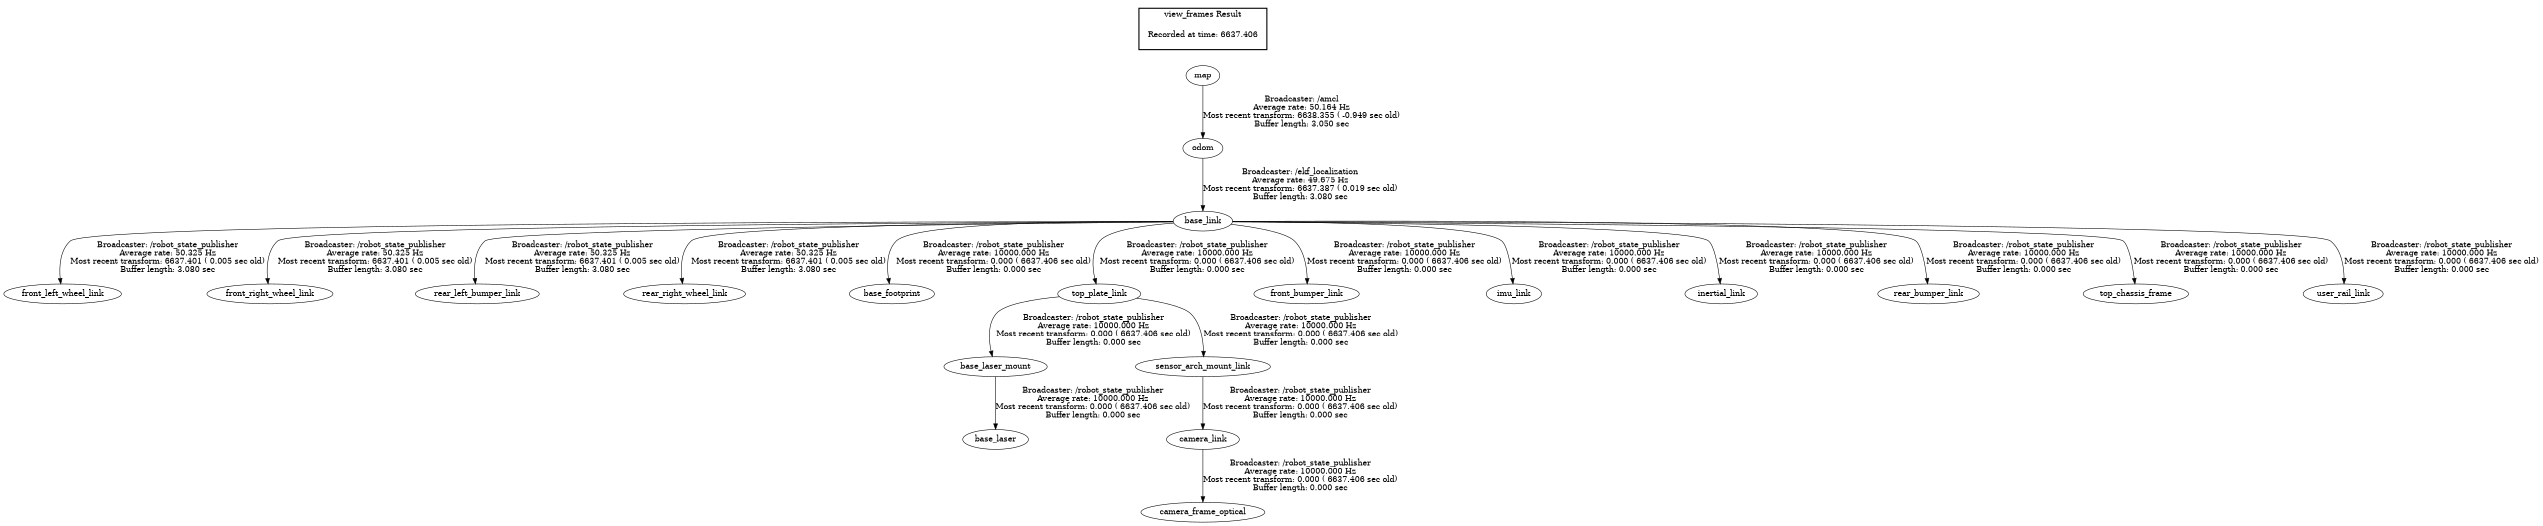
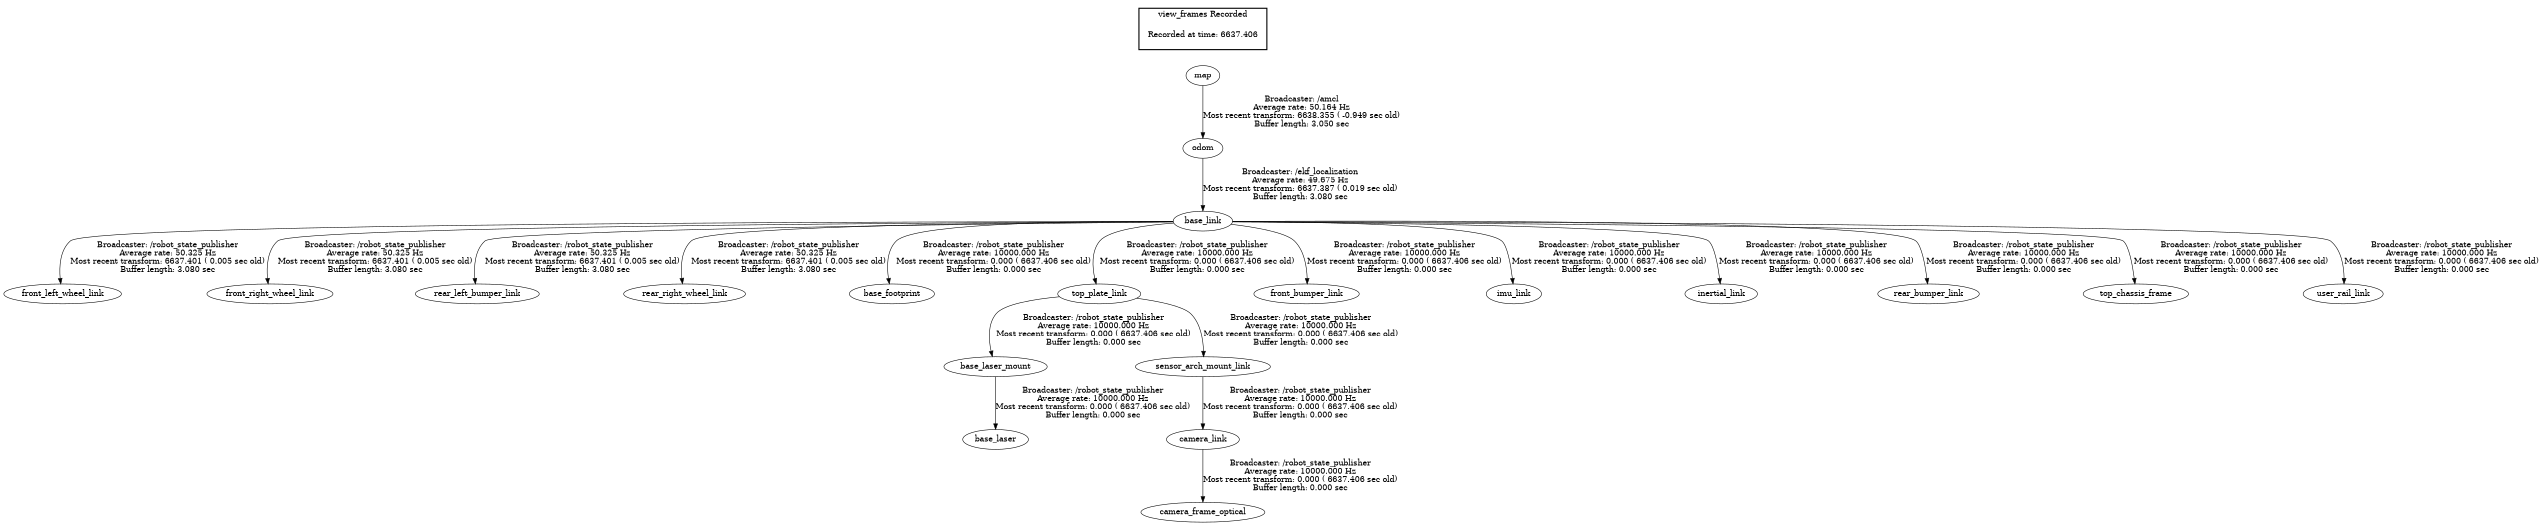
(1203, 15) -> (1203, 15)
